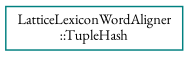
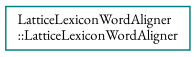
(94, 28) -> (98, 28)
